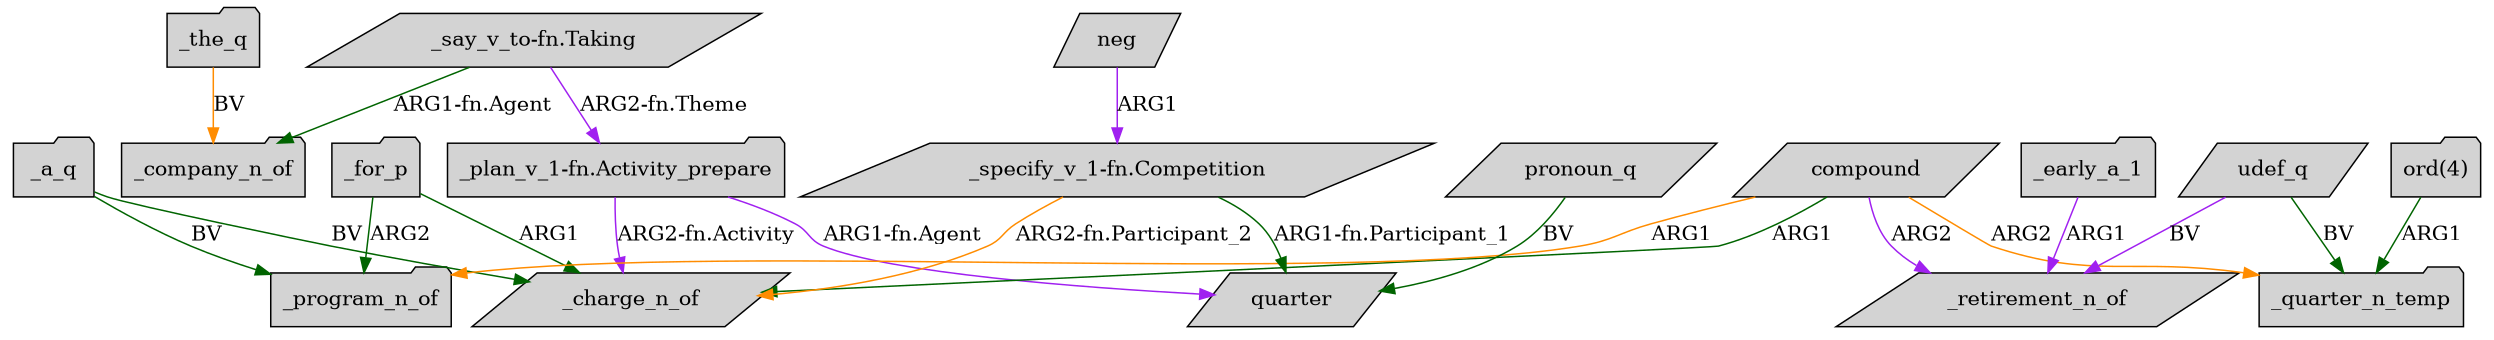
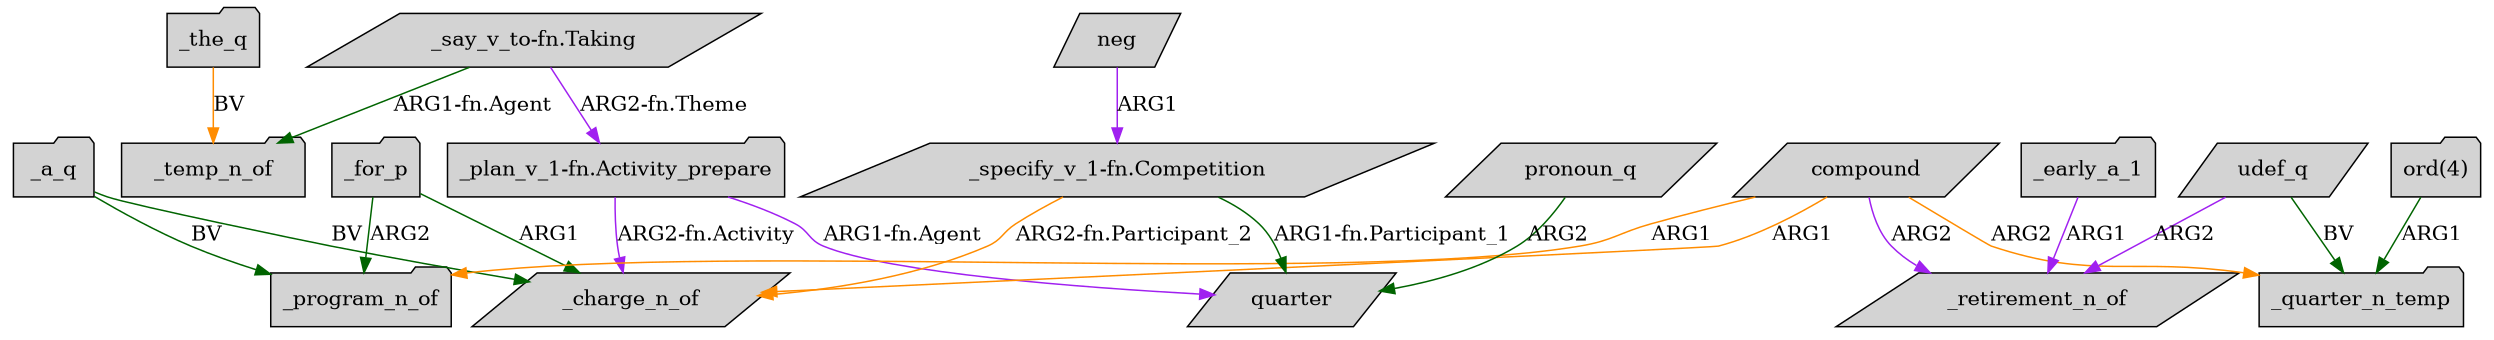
(213, 170) -> (213, 170)
(1558, 235) -> (1558, 235)
(2185, 235) -> (2185, 235)
(1175, 273) -> (1175, 273)
